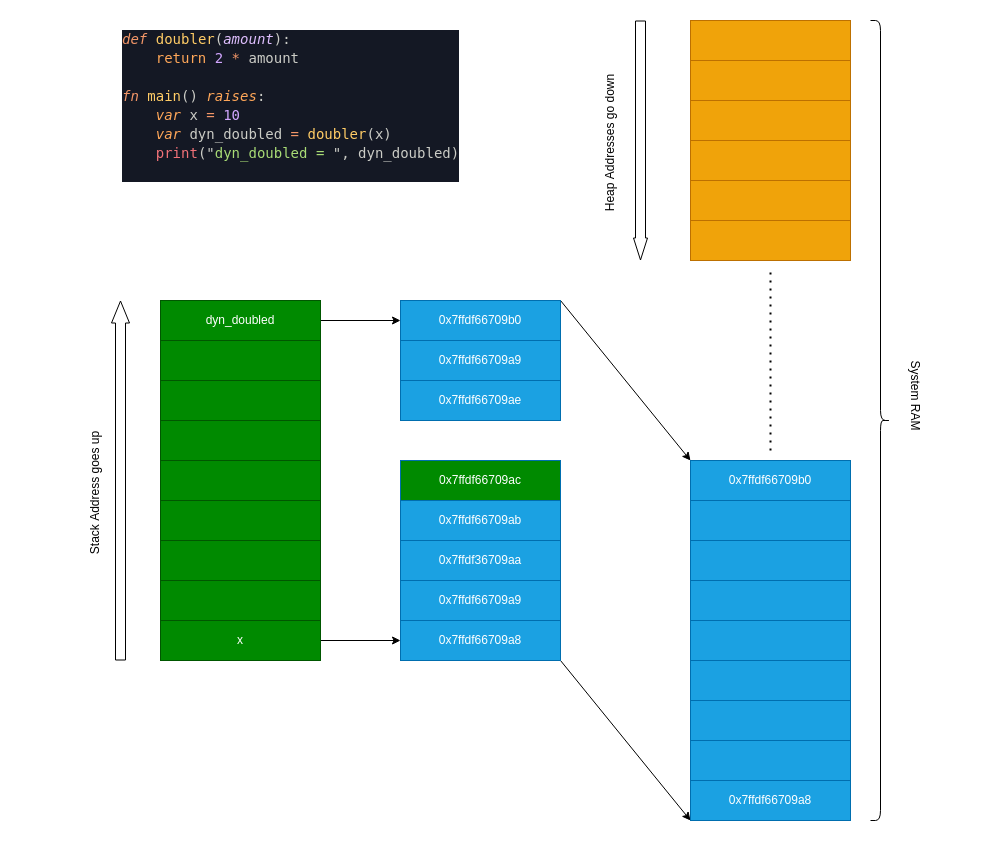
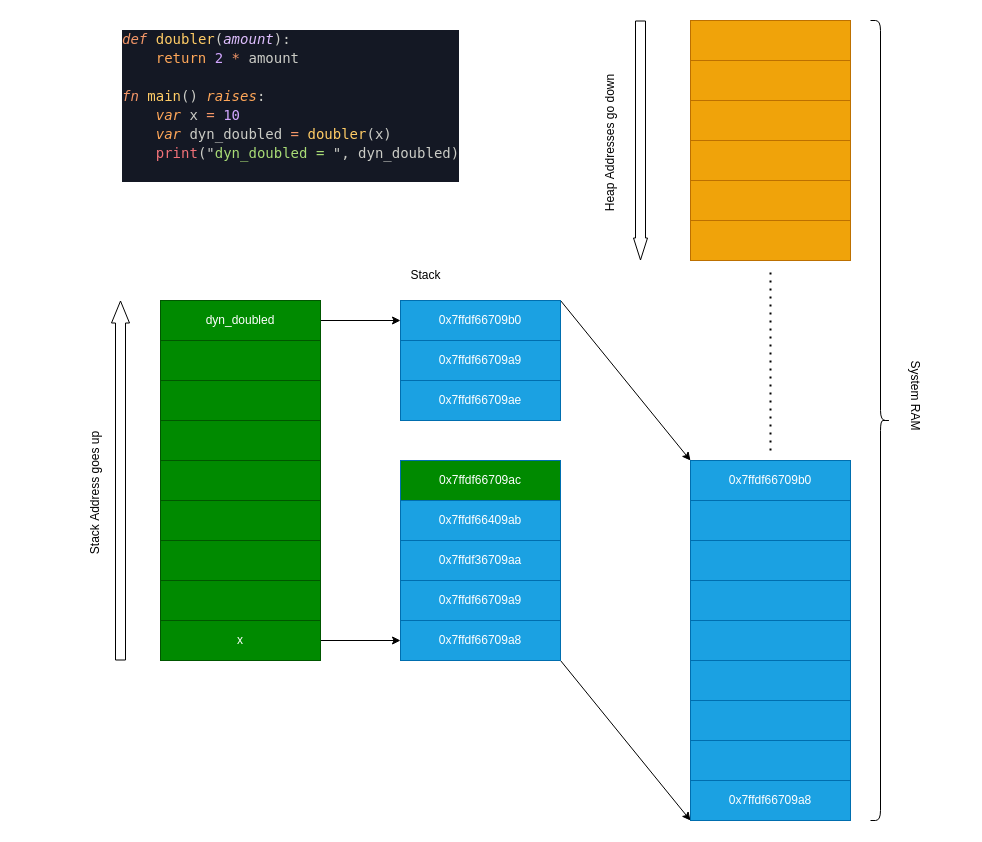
none -> (426, 276)
(481, 521) -> (481, 521)
